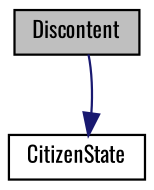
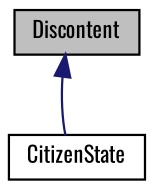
(92, 84) -> (62, 106)
